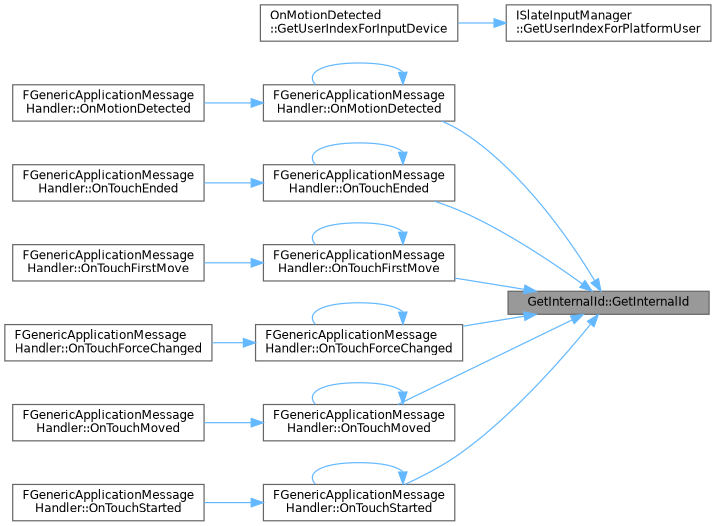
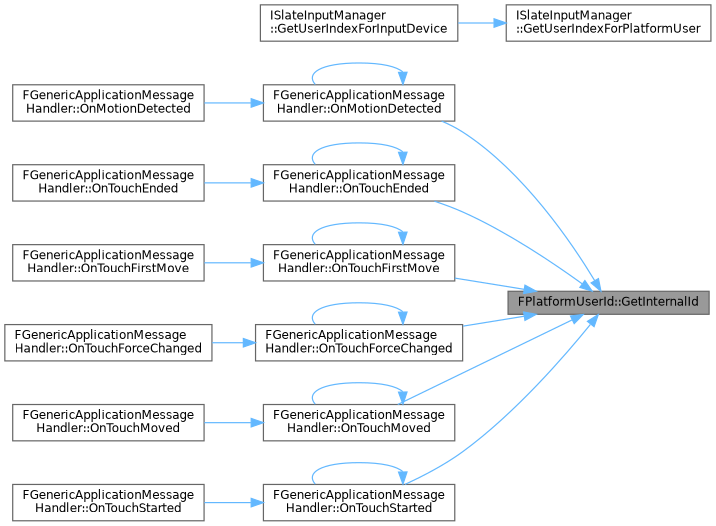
(359, 23) -> (359, 23)
(609, 303) -> (609, 303)
